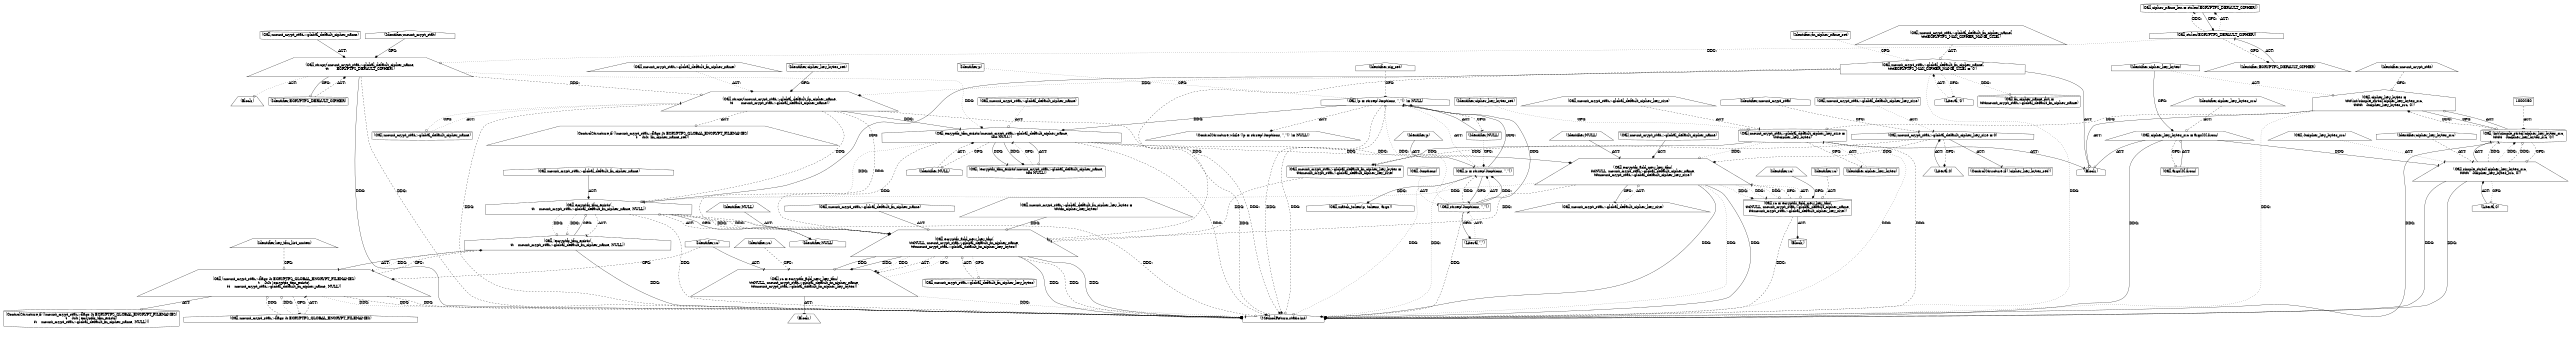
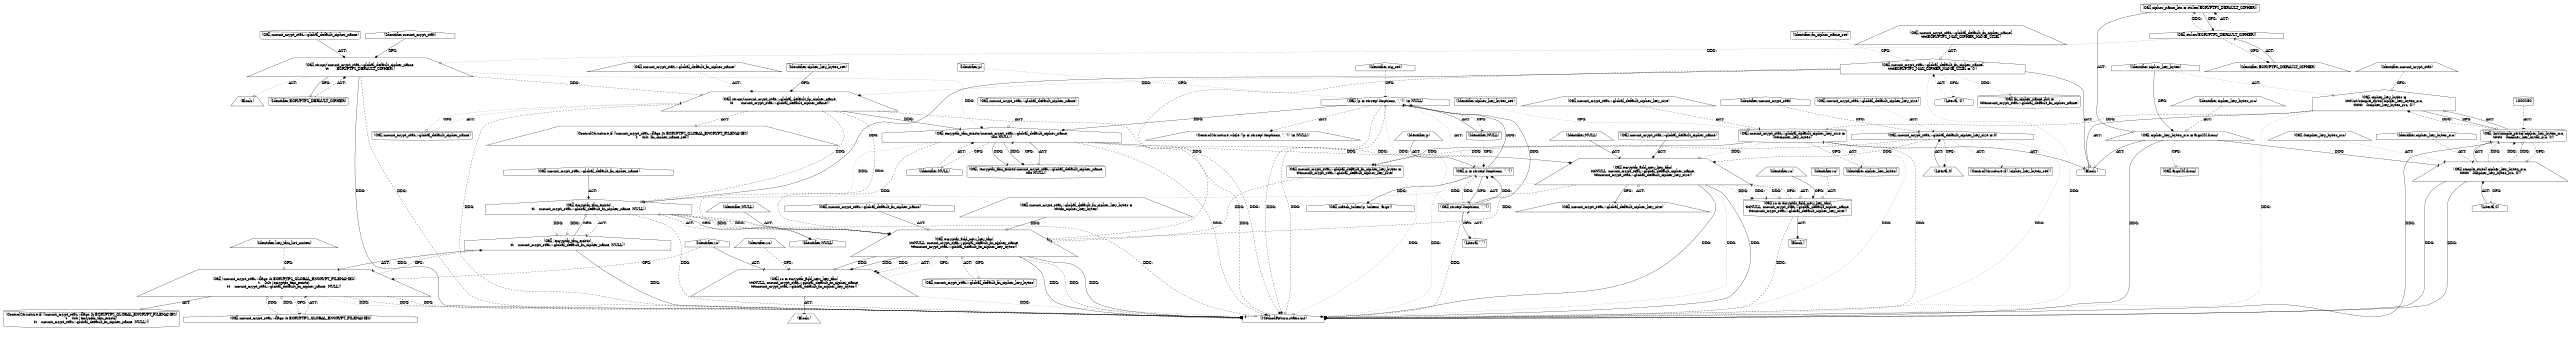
(1975, 153) -> (1975, 153)
(2182, 155) -> (2097, 65)
(1424, 172) -> none
none -> (1917, 302)
